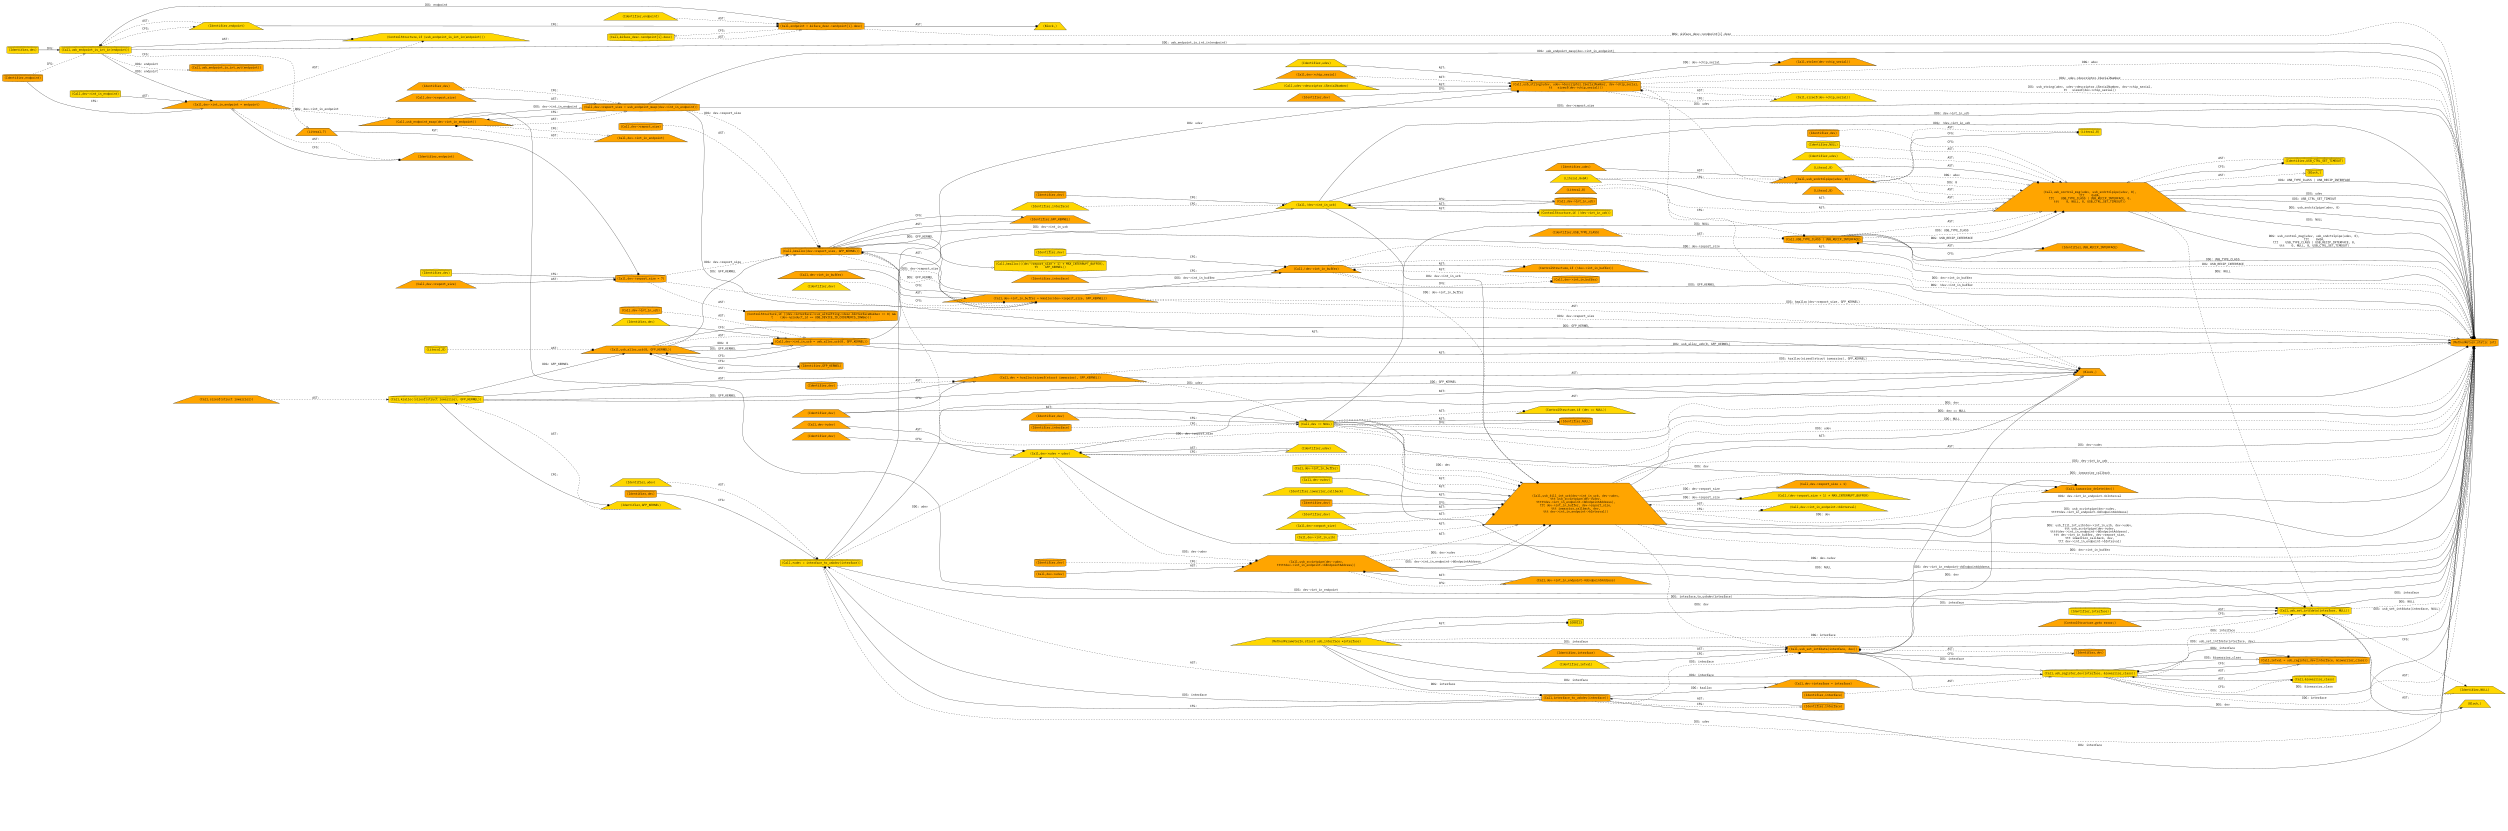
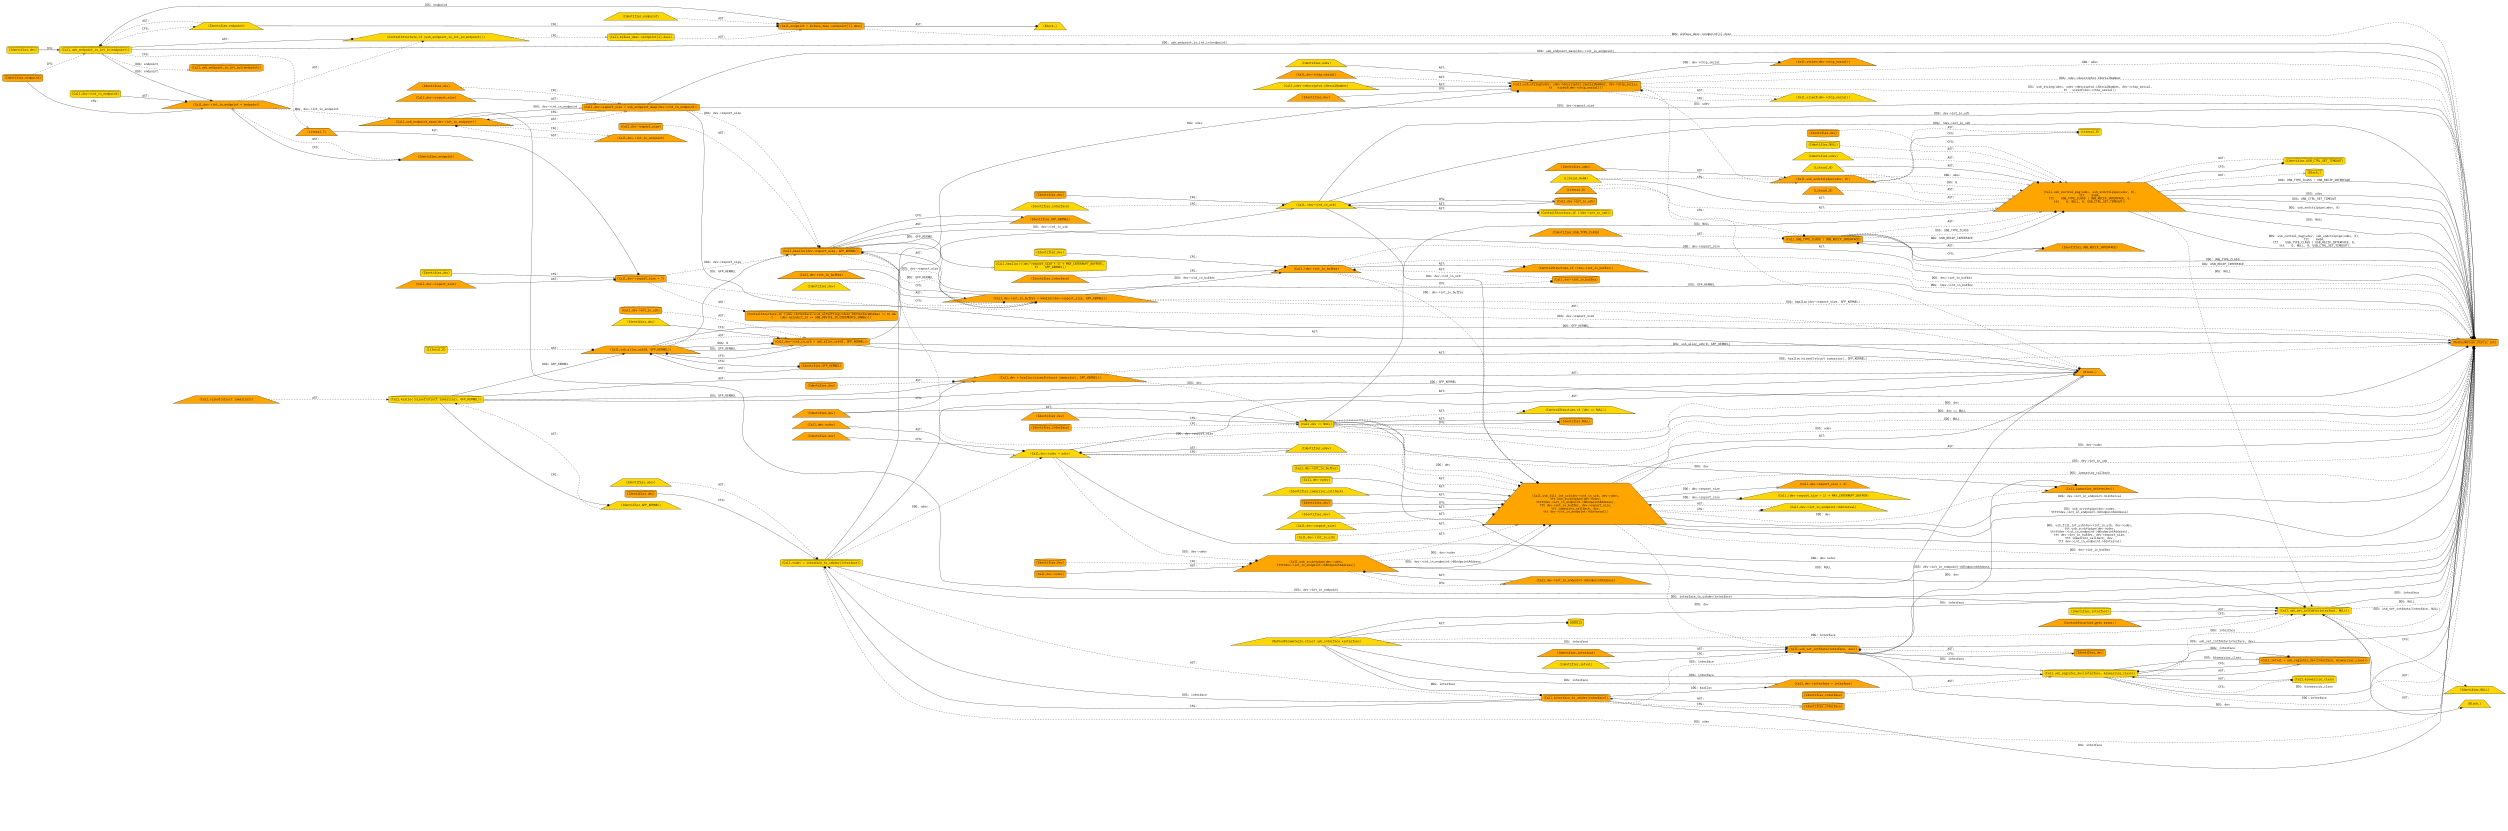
(727, 33) -> (558, 37)
(1195, 383) -> (1195, 383)
